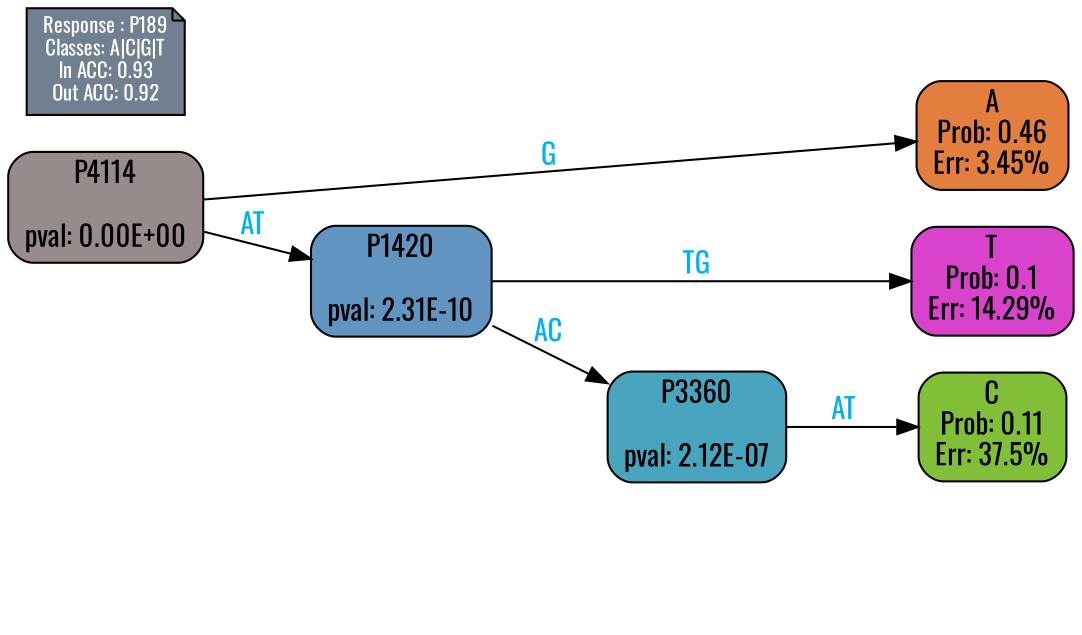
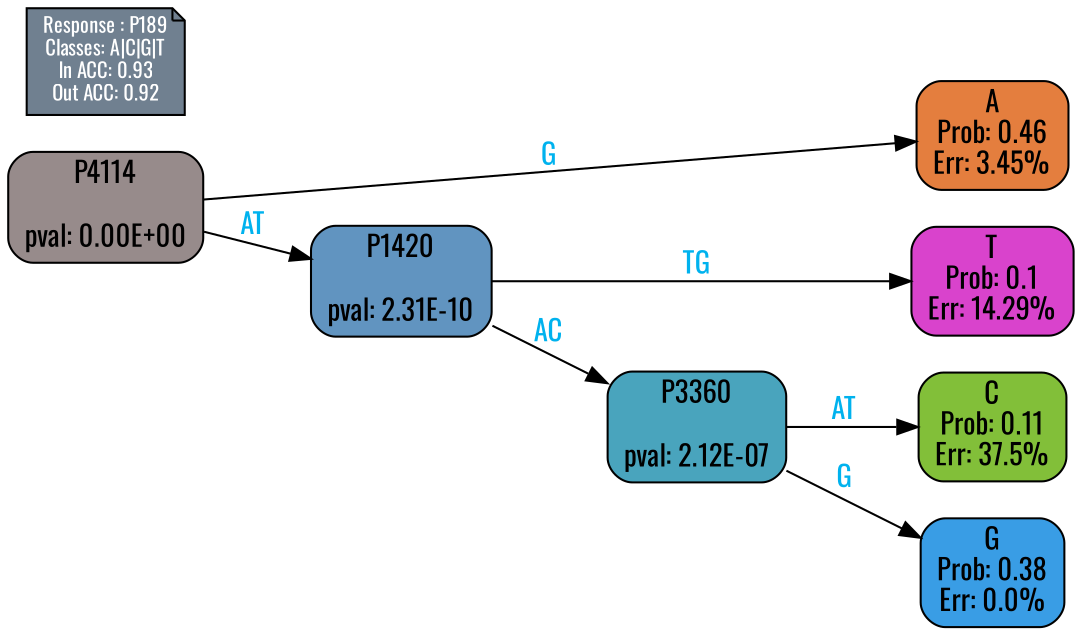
none -> (993, 573)
